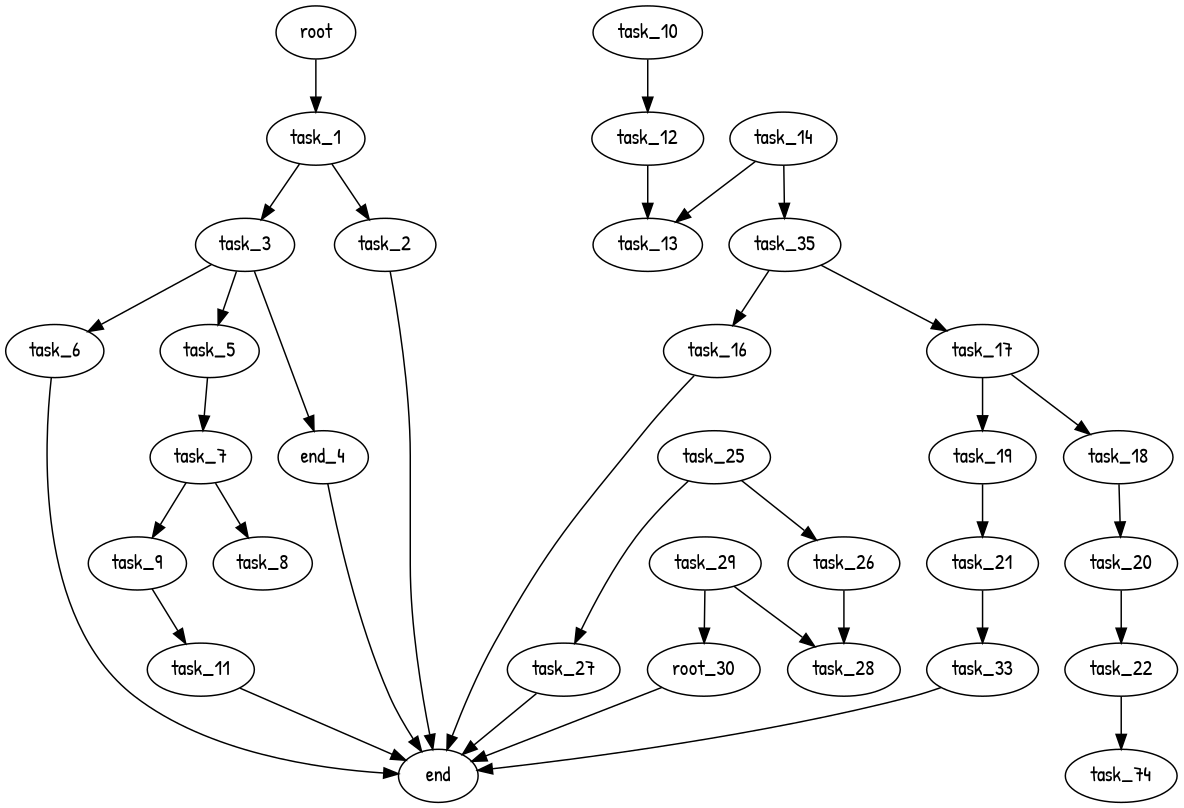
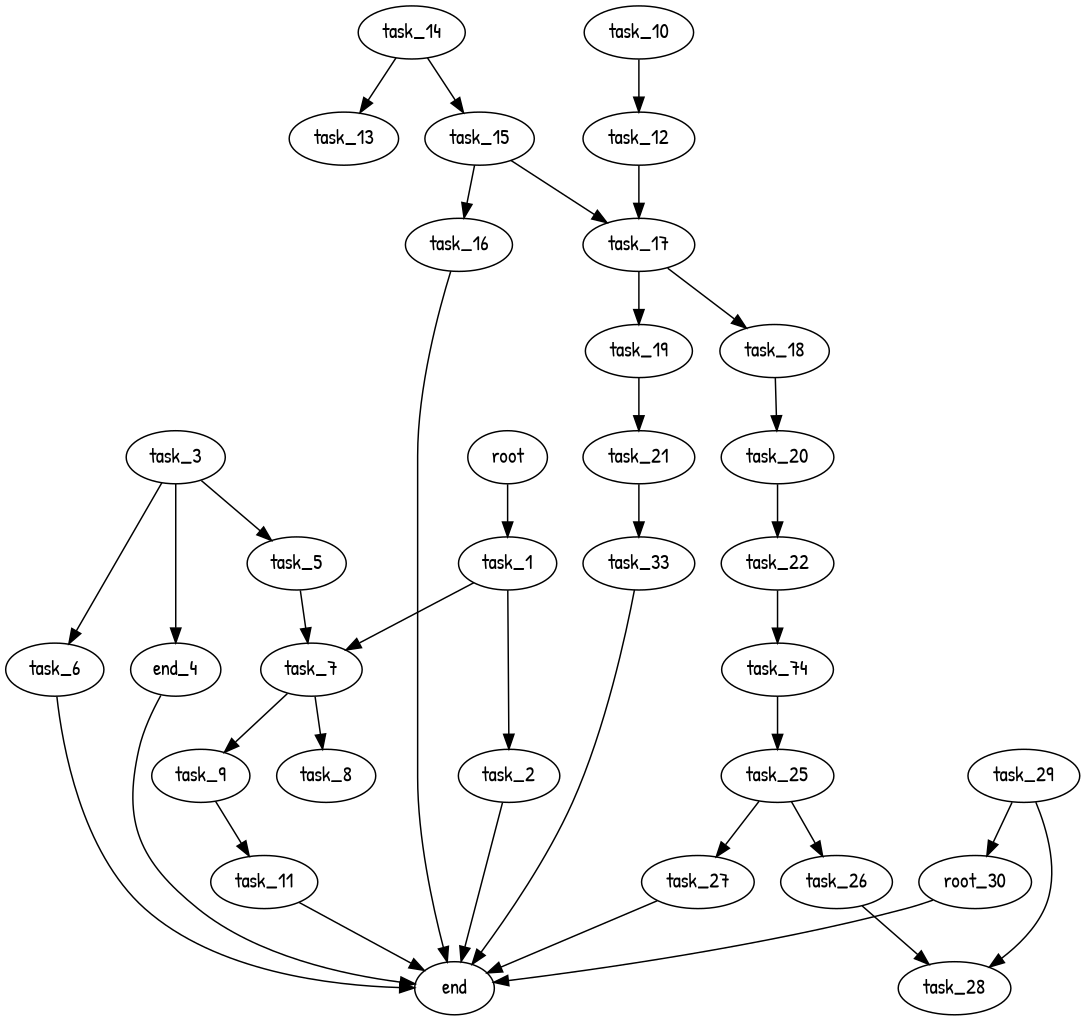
(648, 185) -> (639, 185)
(285, 186) -> (408, 617)
(785, 245) -> (480, 139)
none -> (778, 716)
